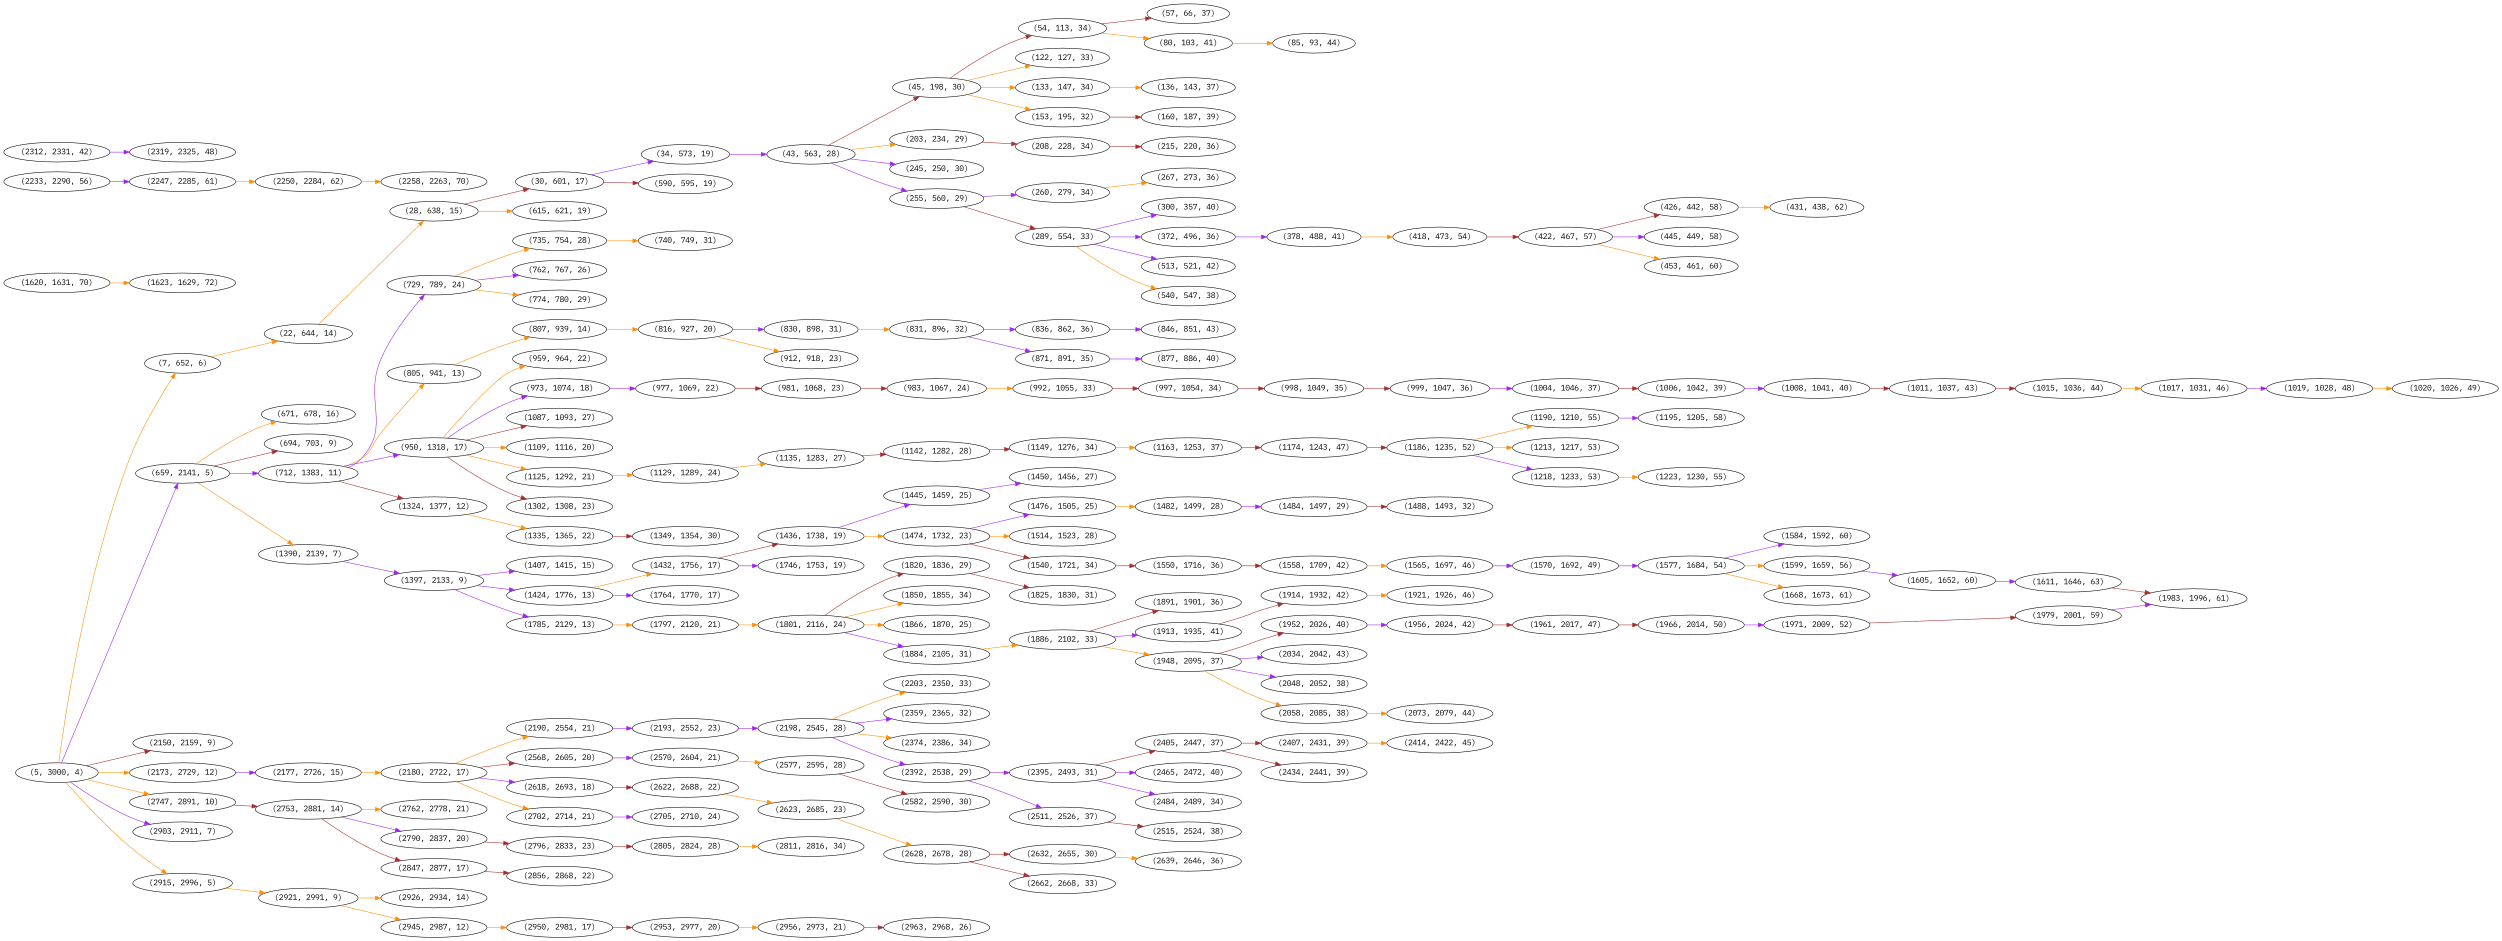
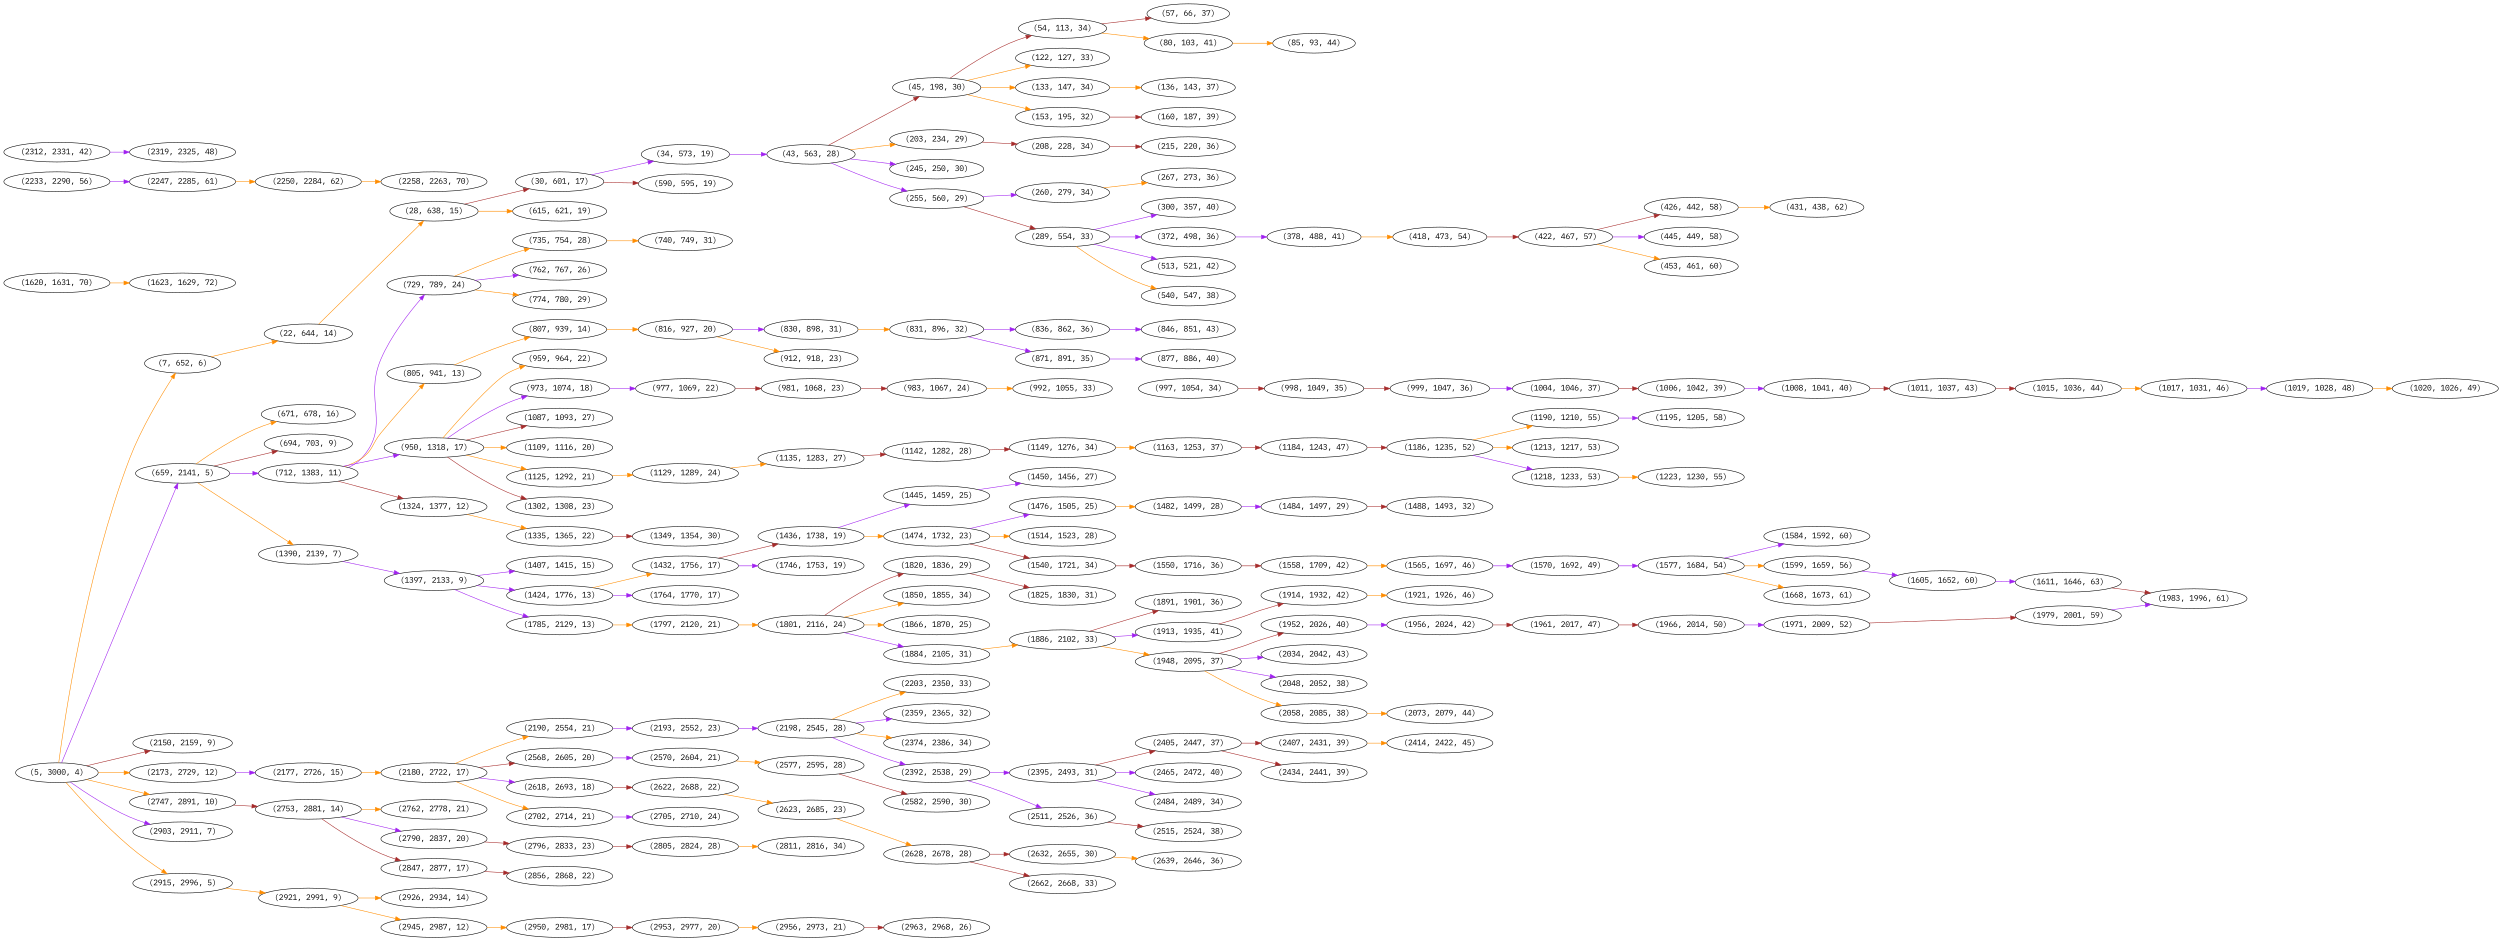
(1188, 237) -> (1188, 237)
(1123, 389) -> none
(1314, 448) -> (1314, 448)
(1063, 817) -> (1063, 817)
